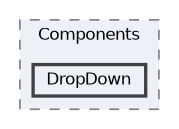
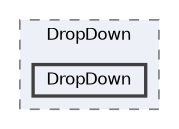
(89, 36) -> (89, 36)
